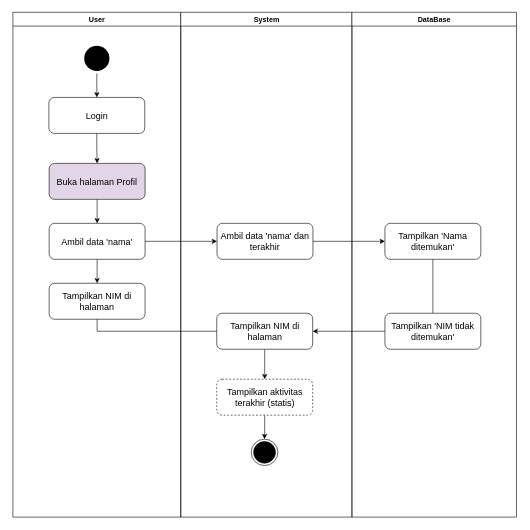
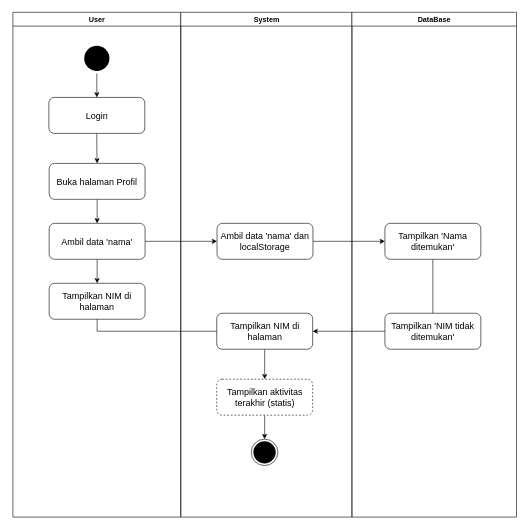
(97, 182) -> (97, 182)
(265, 242) -> (265, 242)
